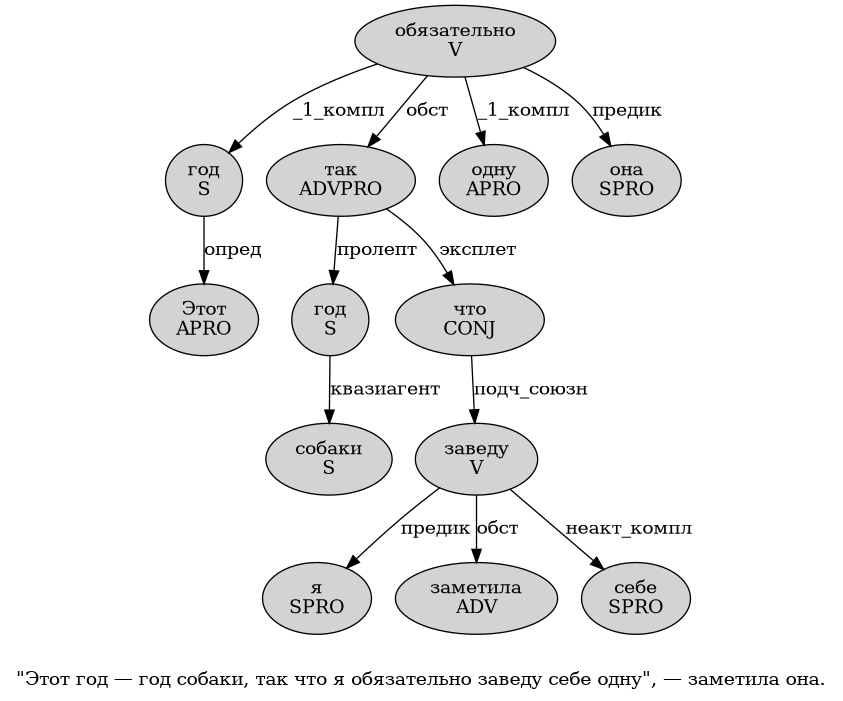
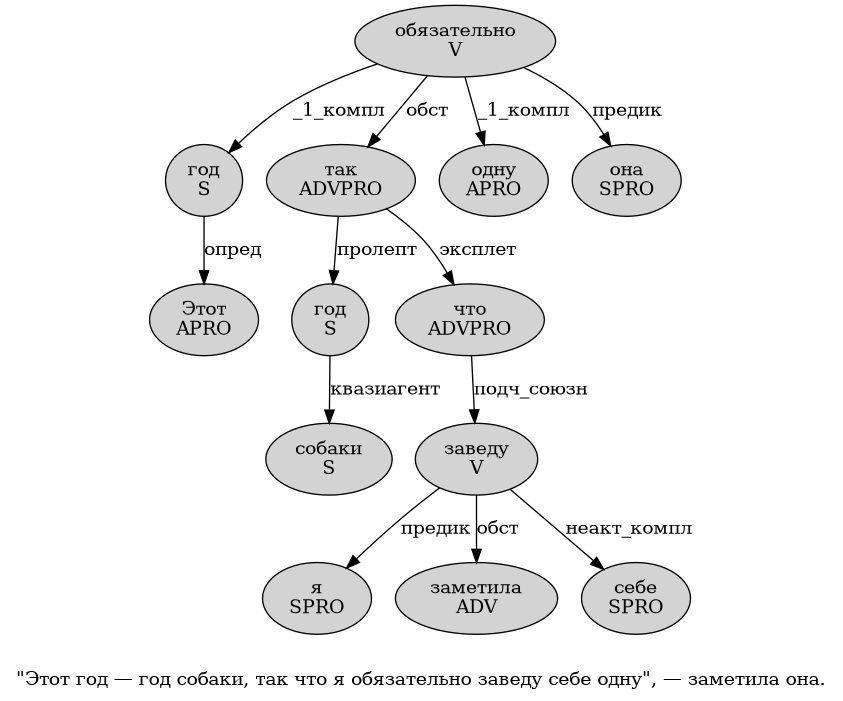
(470, 320) -> (470, 320)
